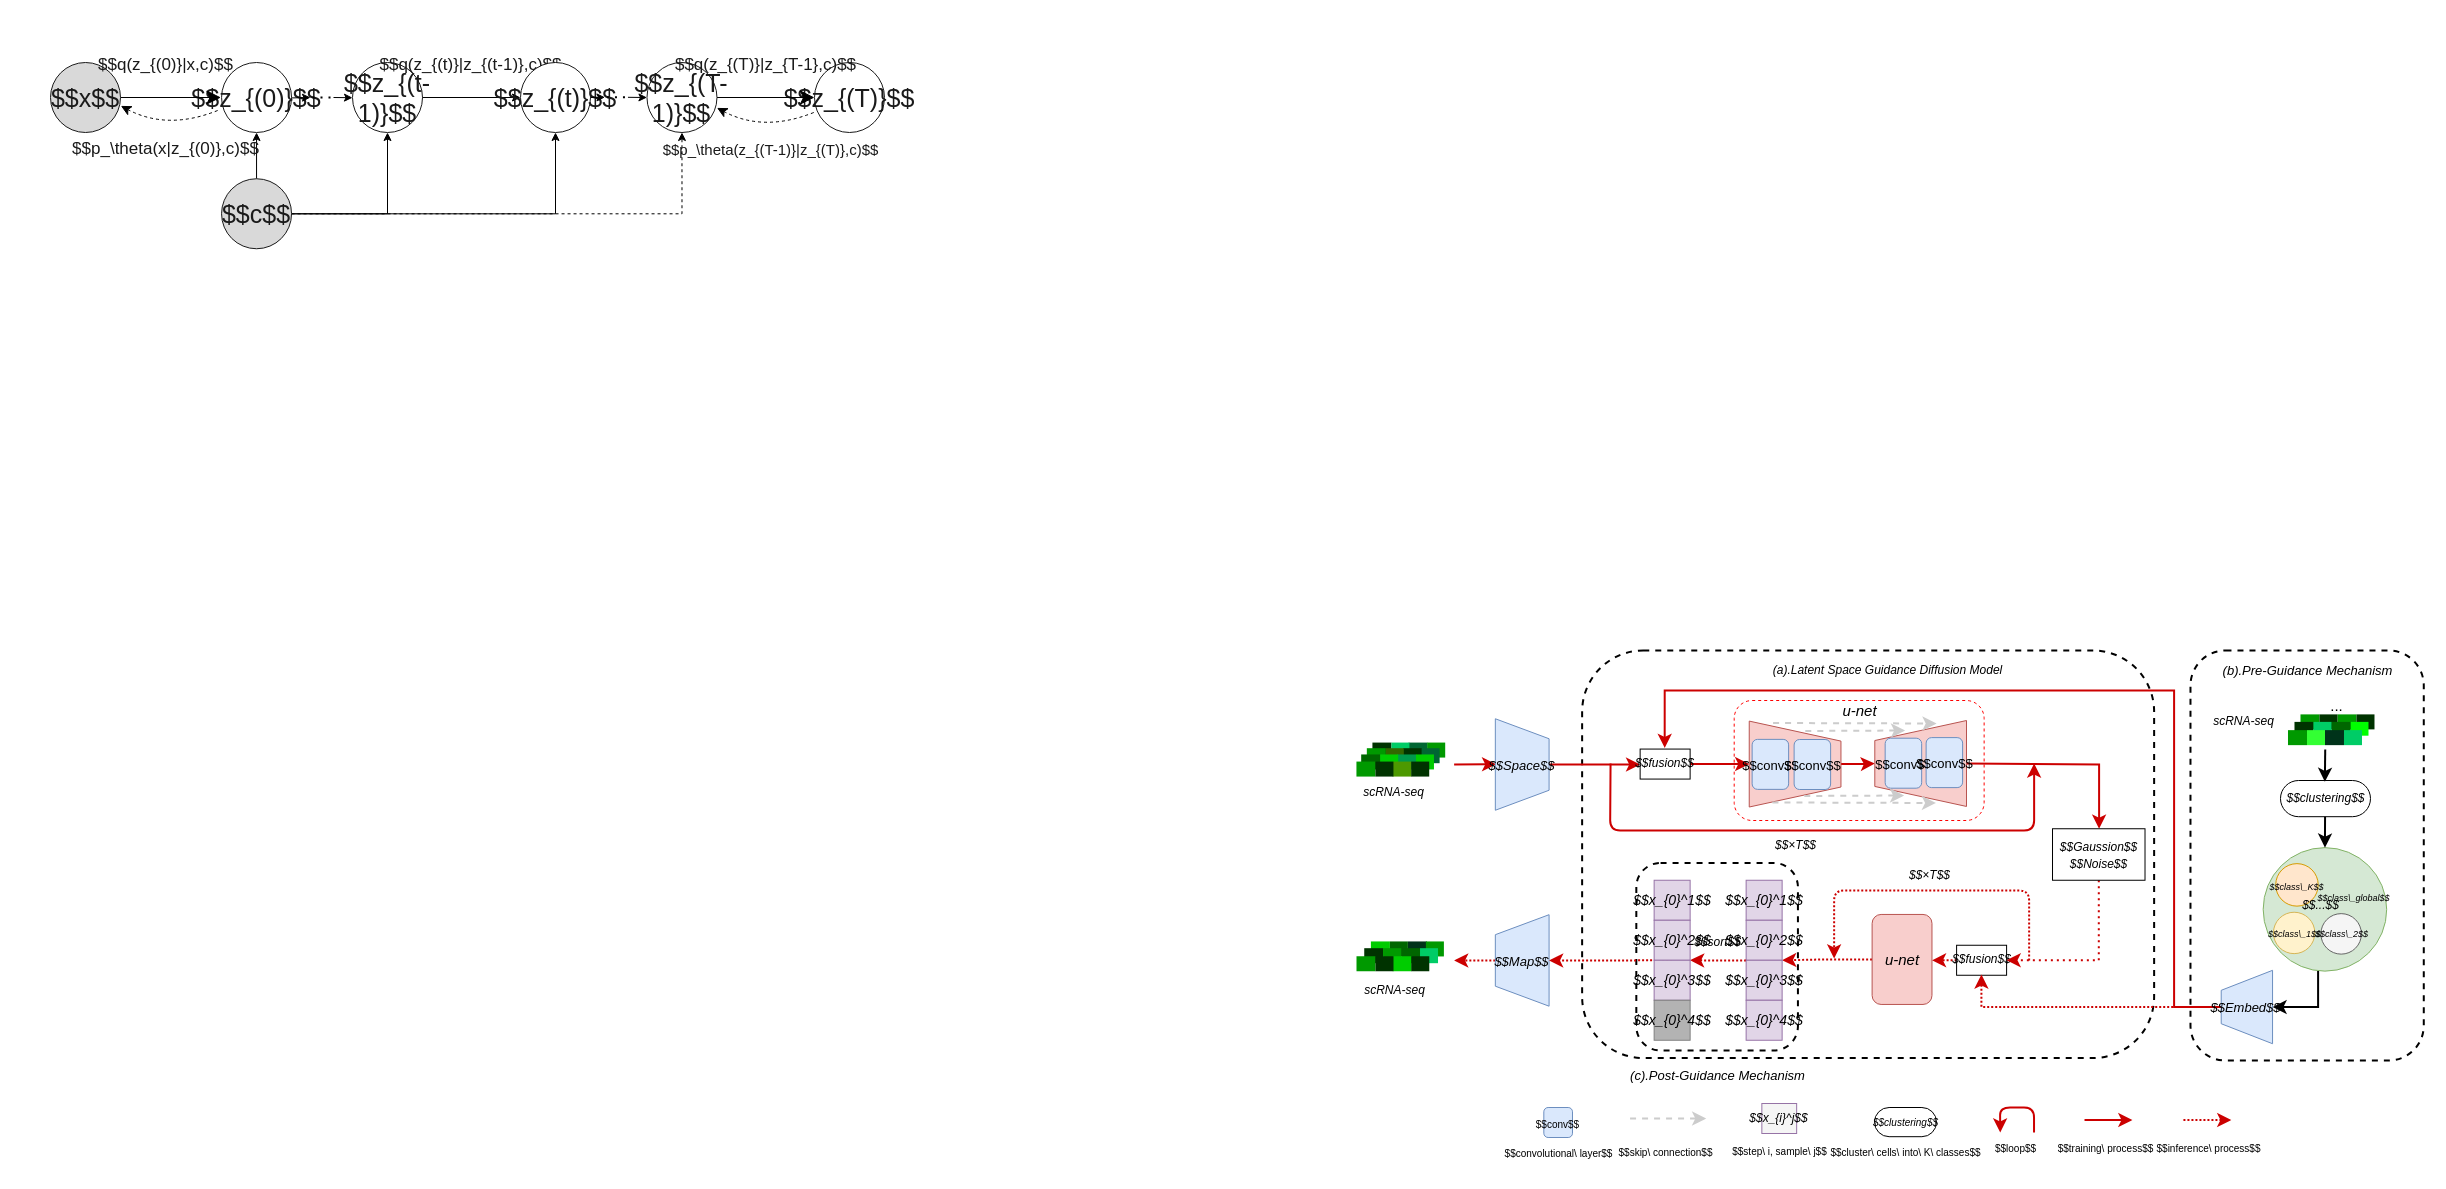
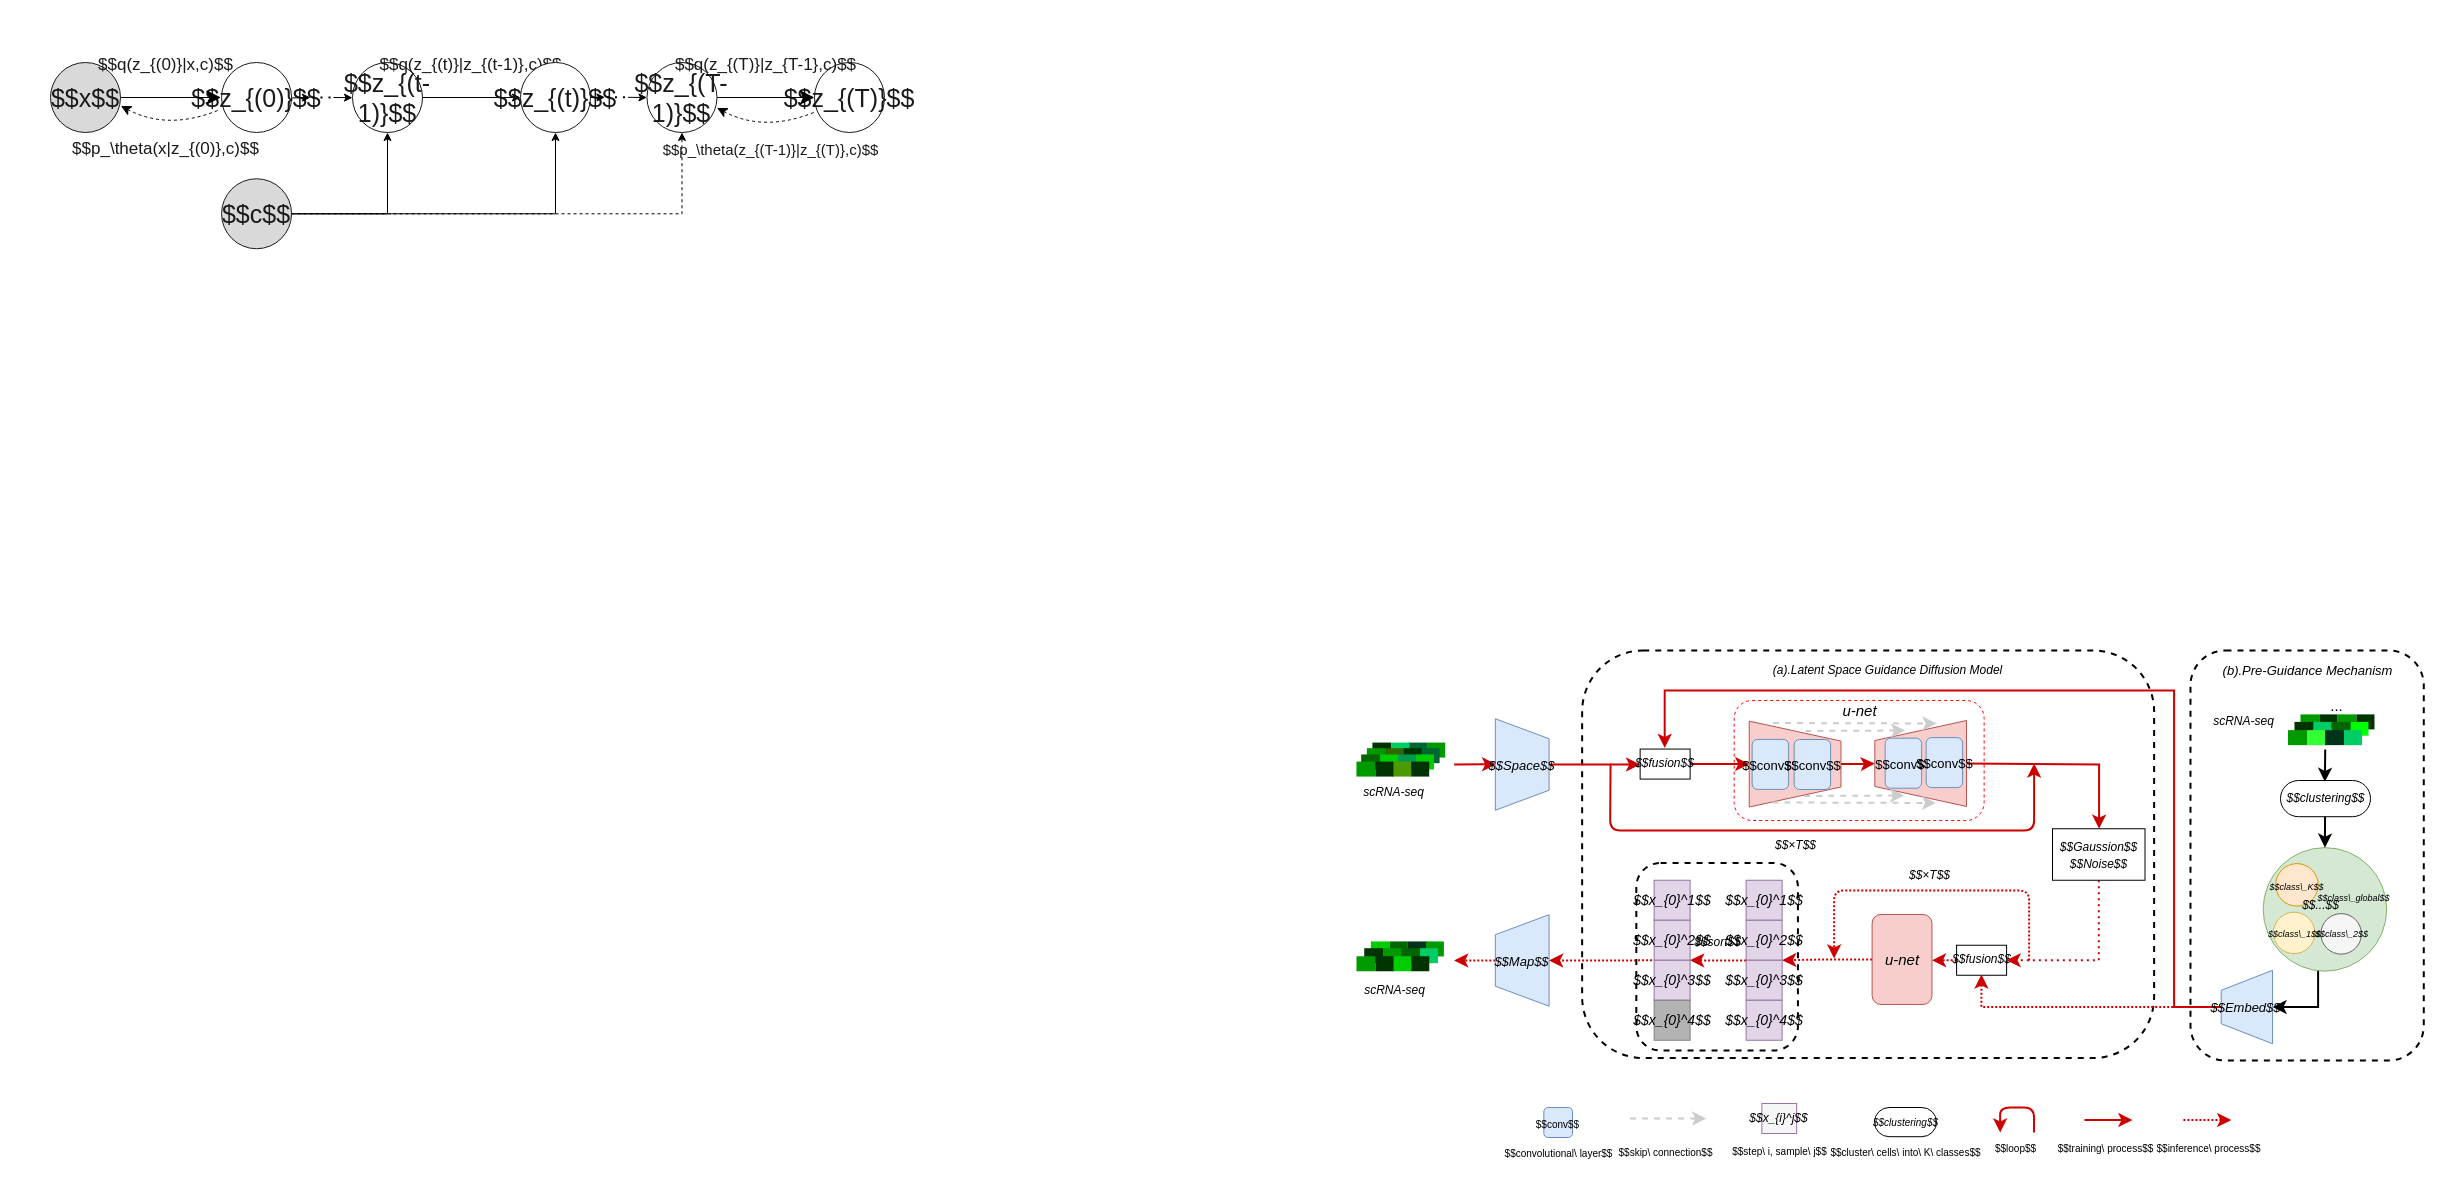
(257, 159) -> none
(1717, 1076) -> none
